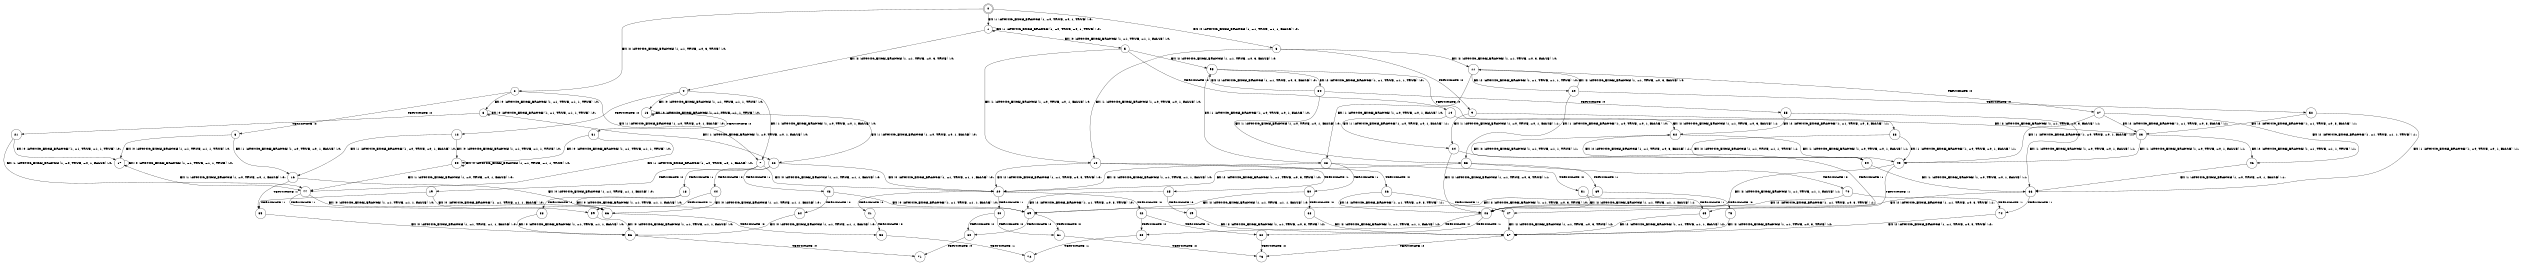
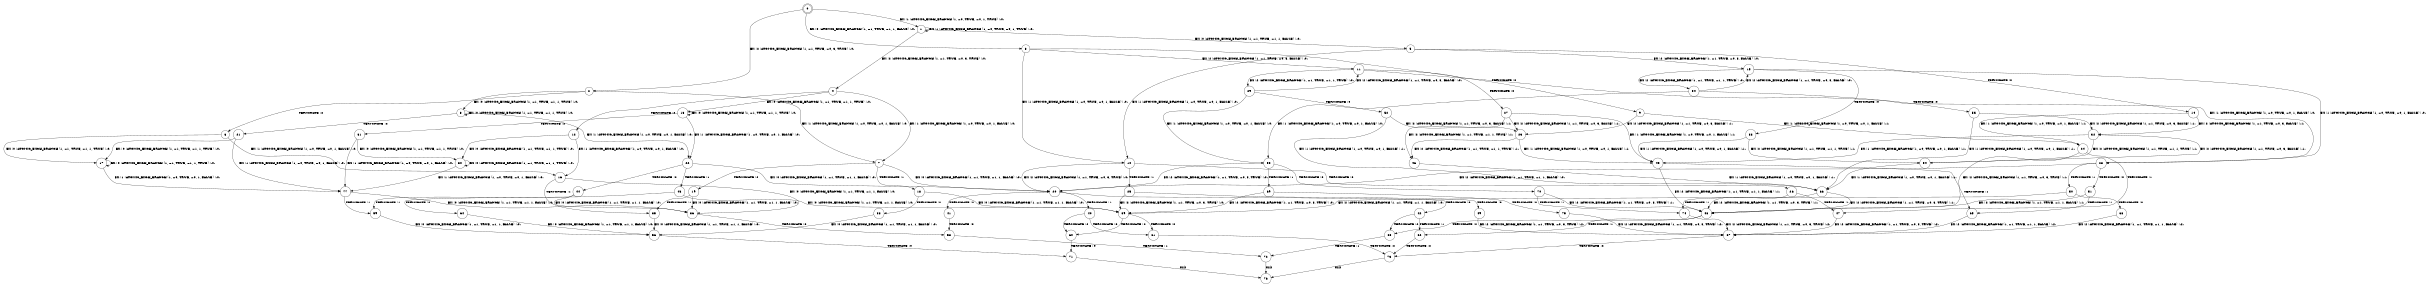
(1212, 69) -> (1749, 69)
none -> (1266, 279)
